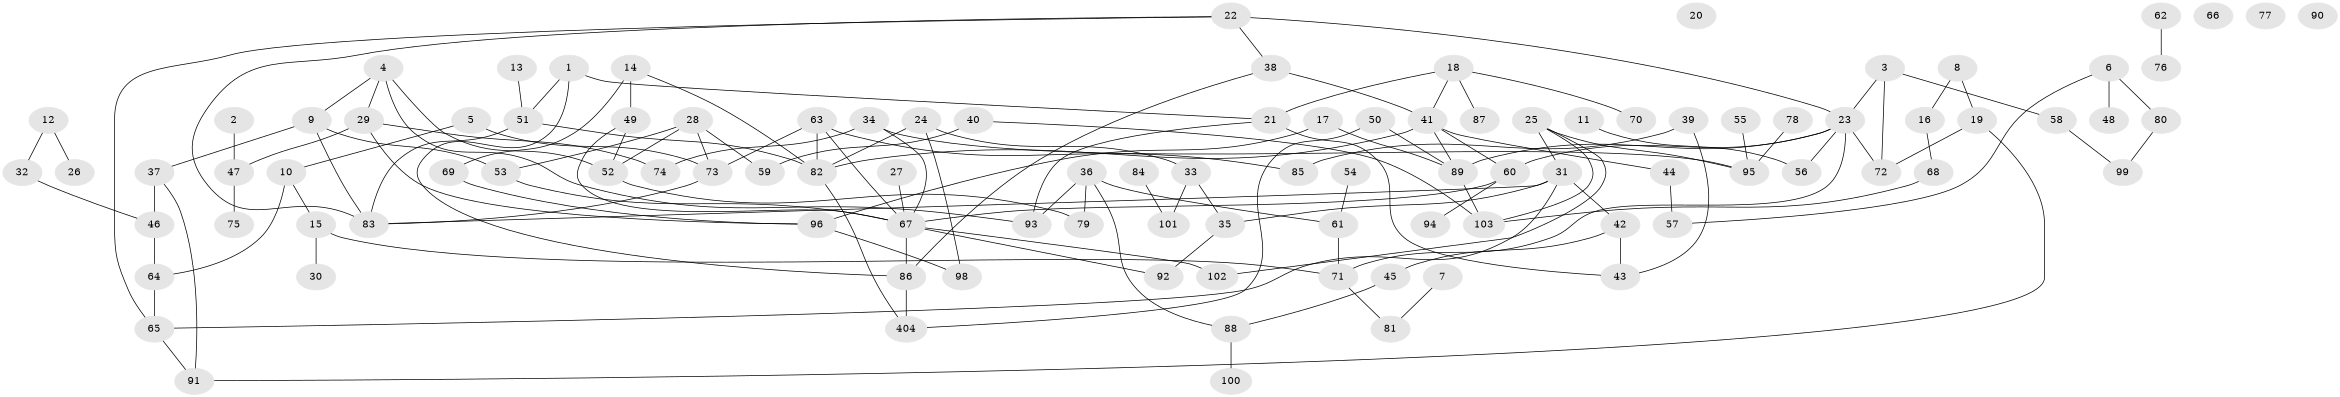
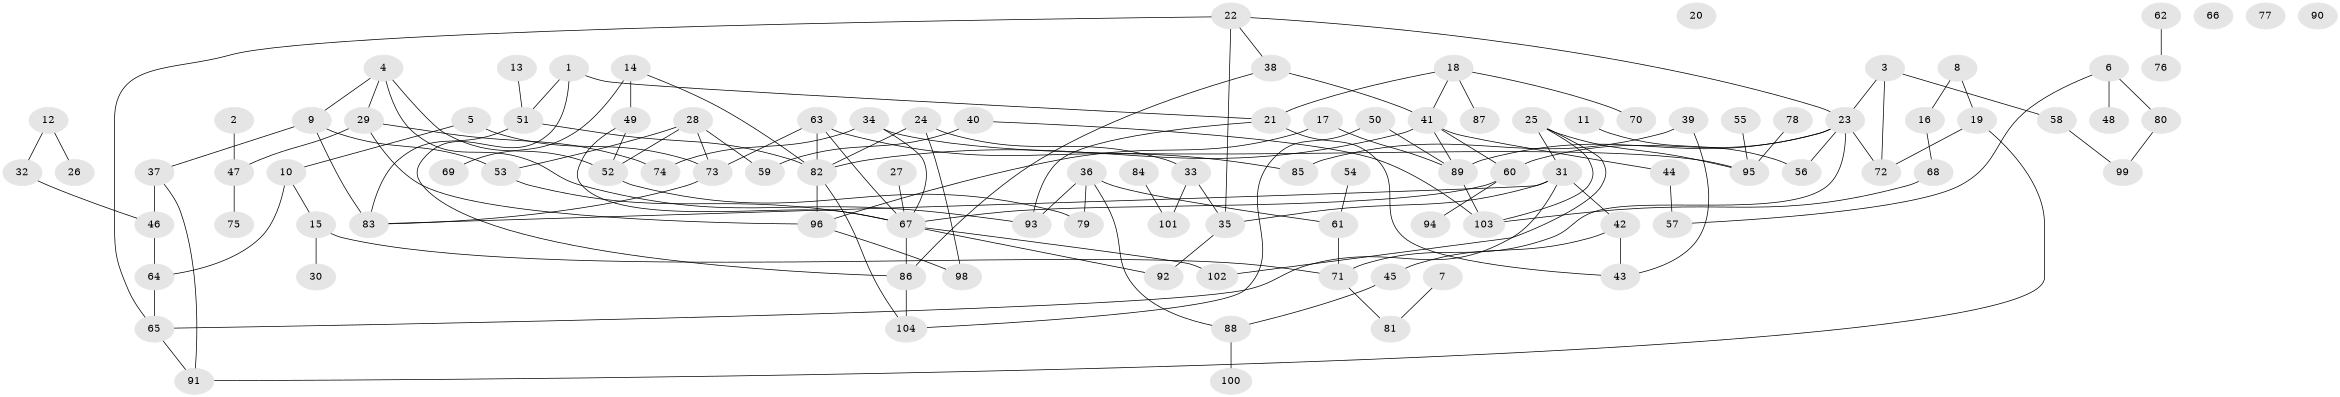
(518, 38) -> (1228, 111)
(612, 212) -> (817, 196)
(906, 329) -> (906, 329)
